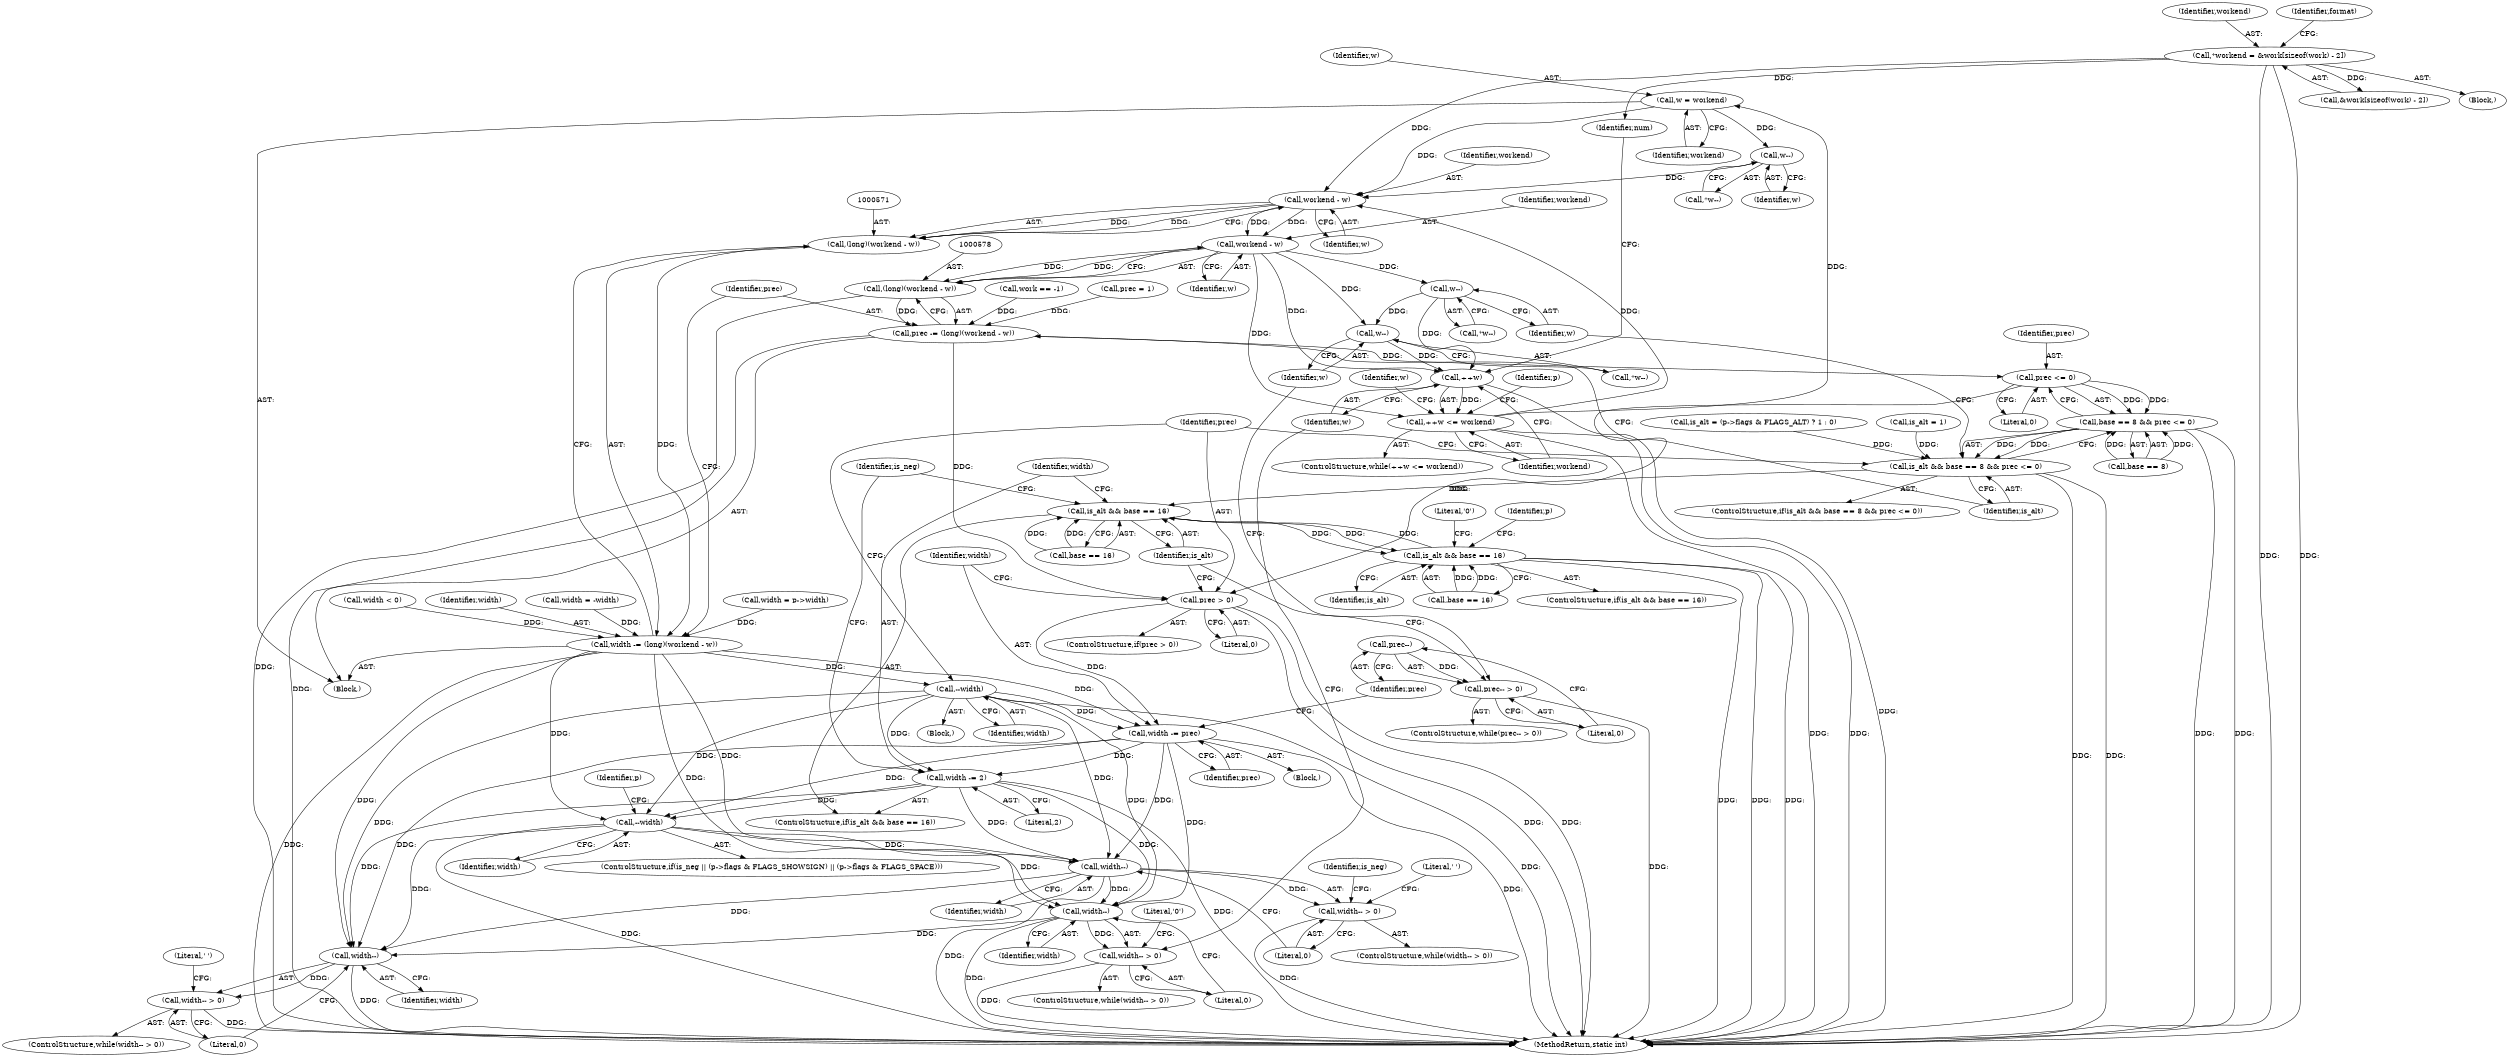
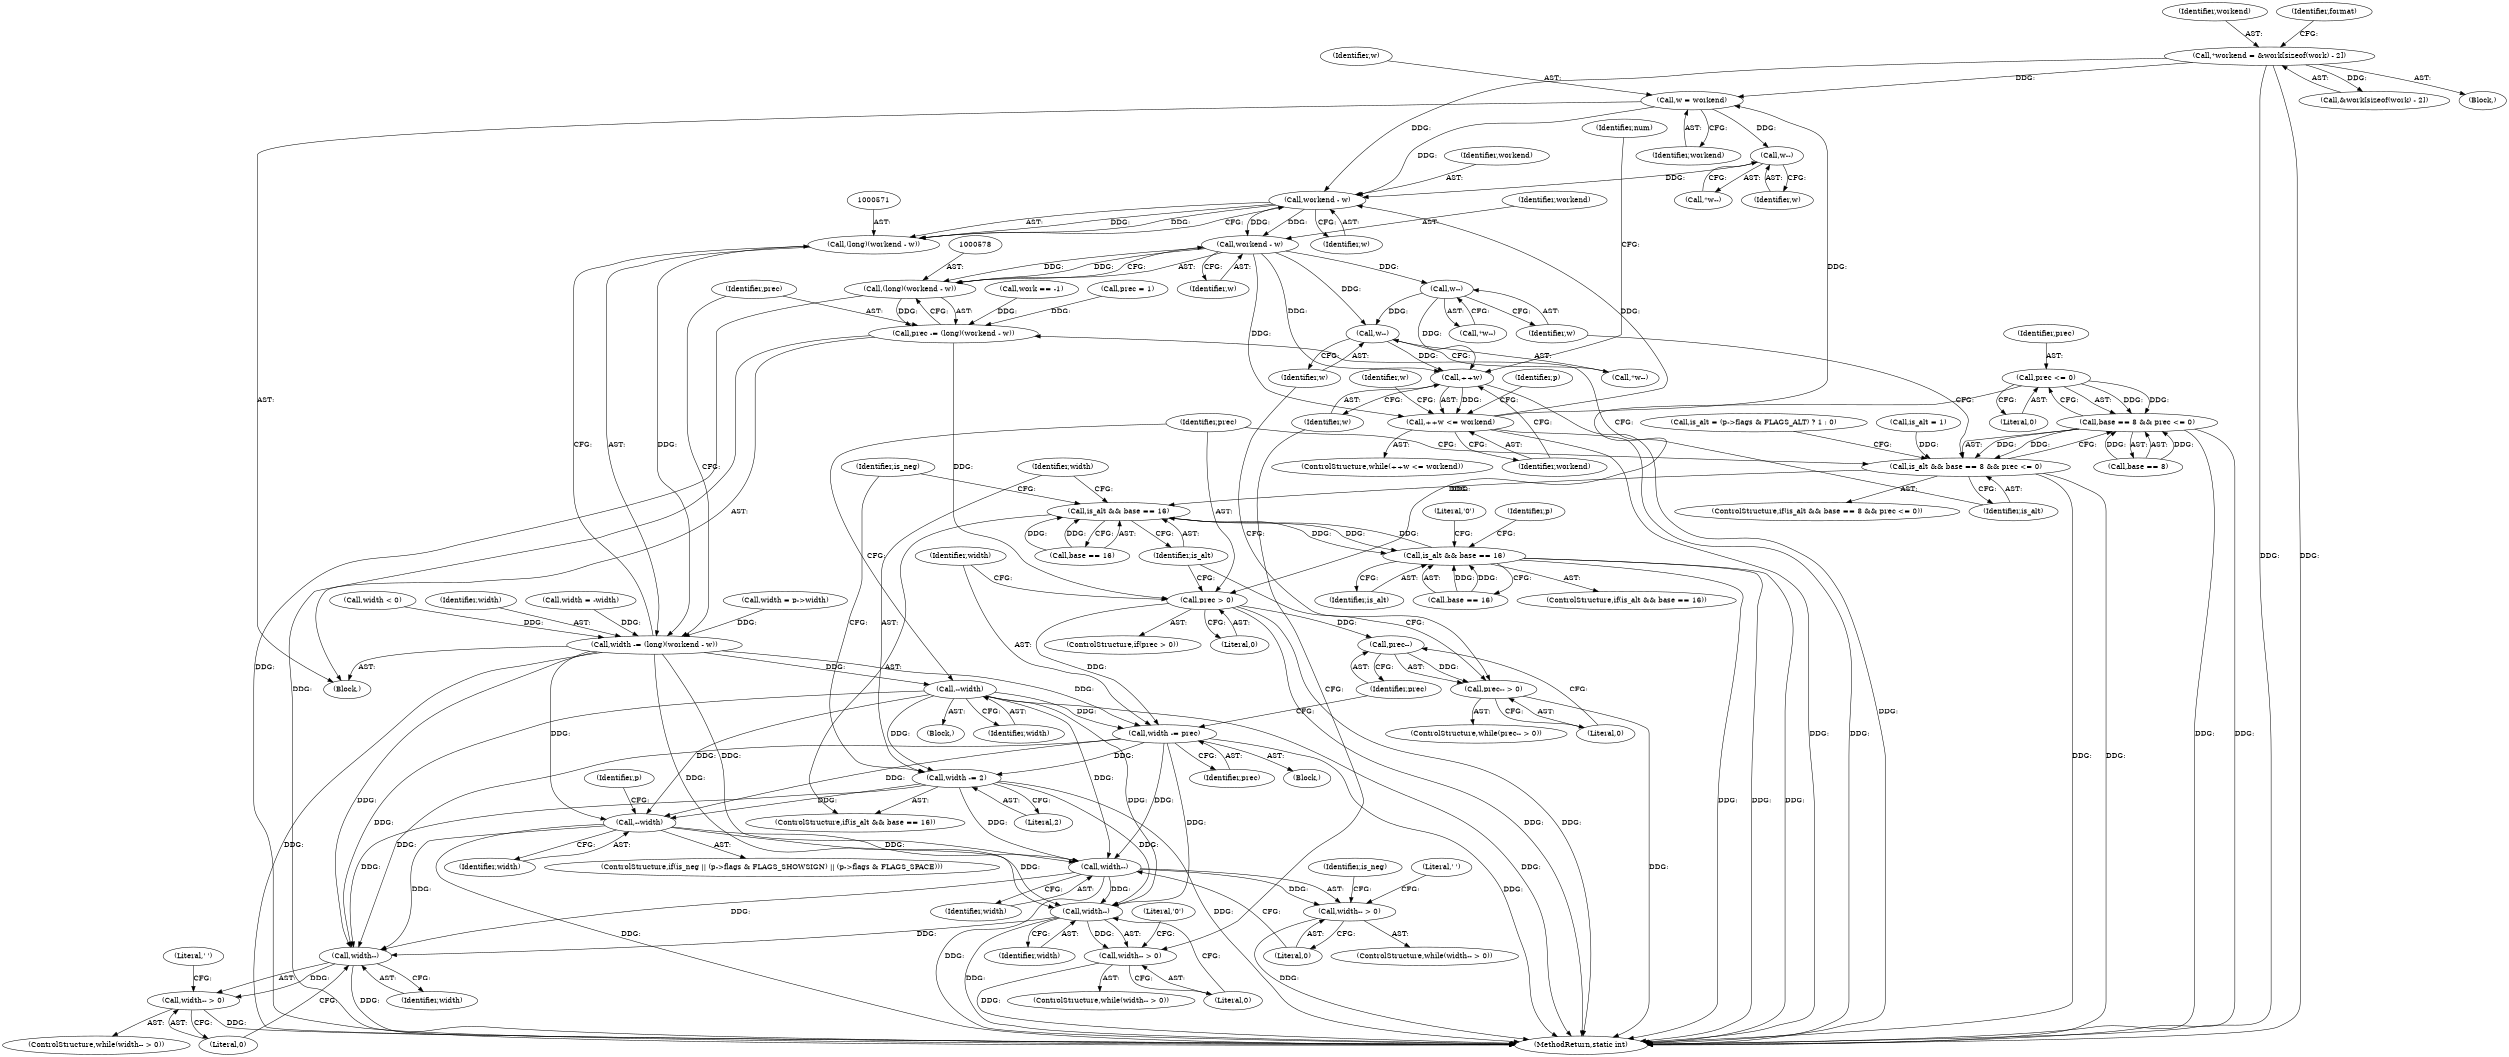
(1890, 69) -> (1968, 79)
(1611, 367) -> none
(1884, 445) -> (1884, 445)
none -> (1304, 618)
